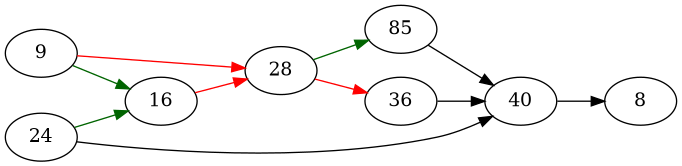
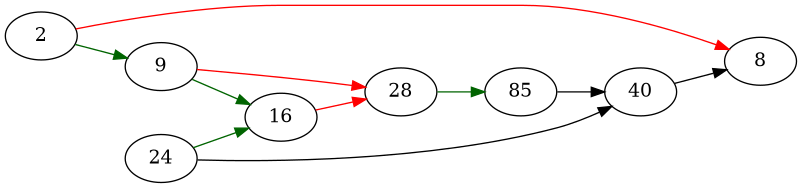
none -> (41, 36)
(401, 101) -> none
